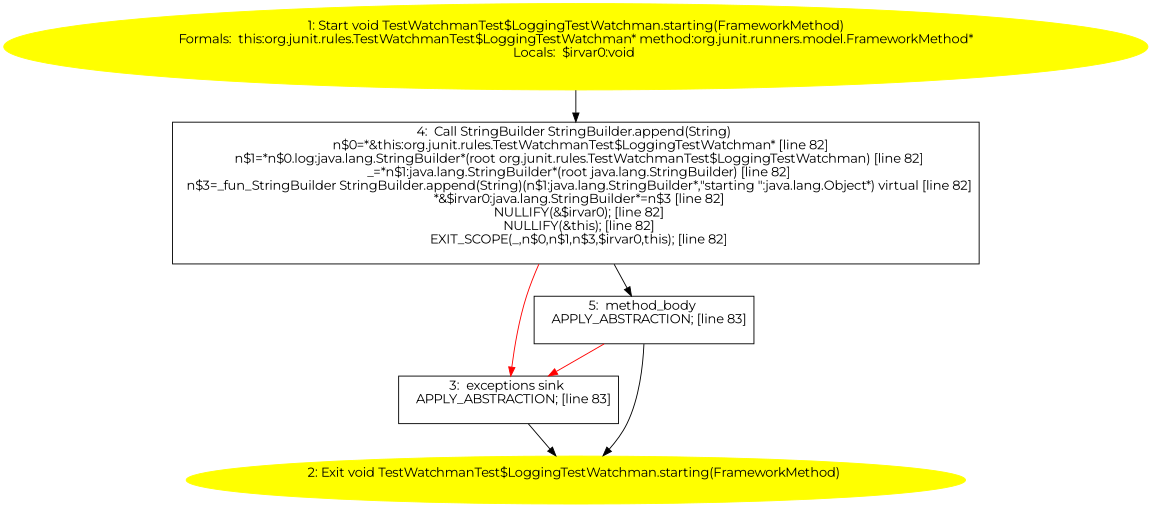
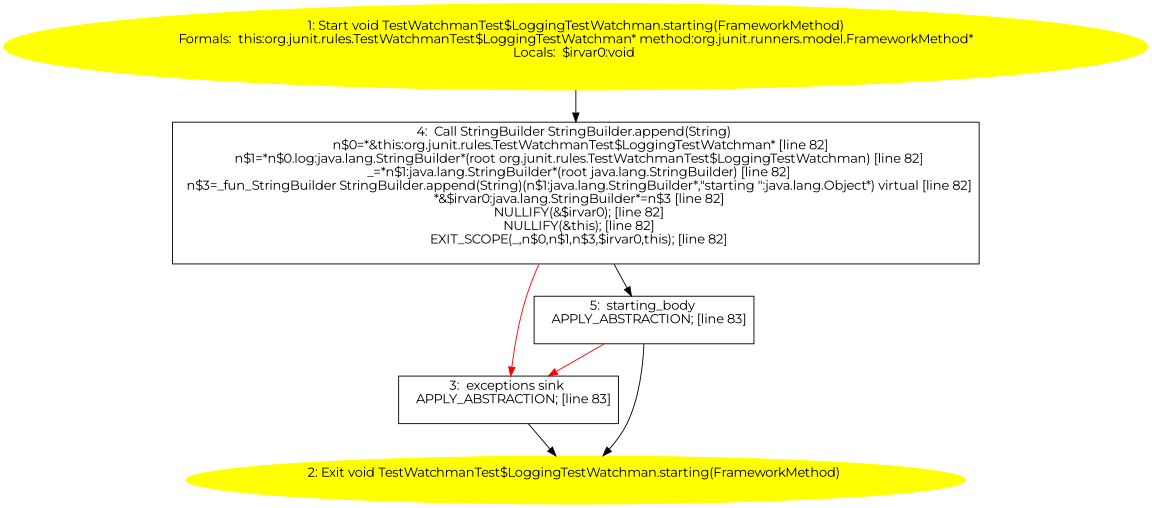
(644, 320) -> (644, 320)
